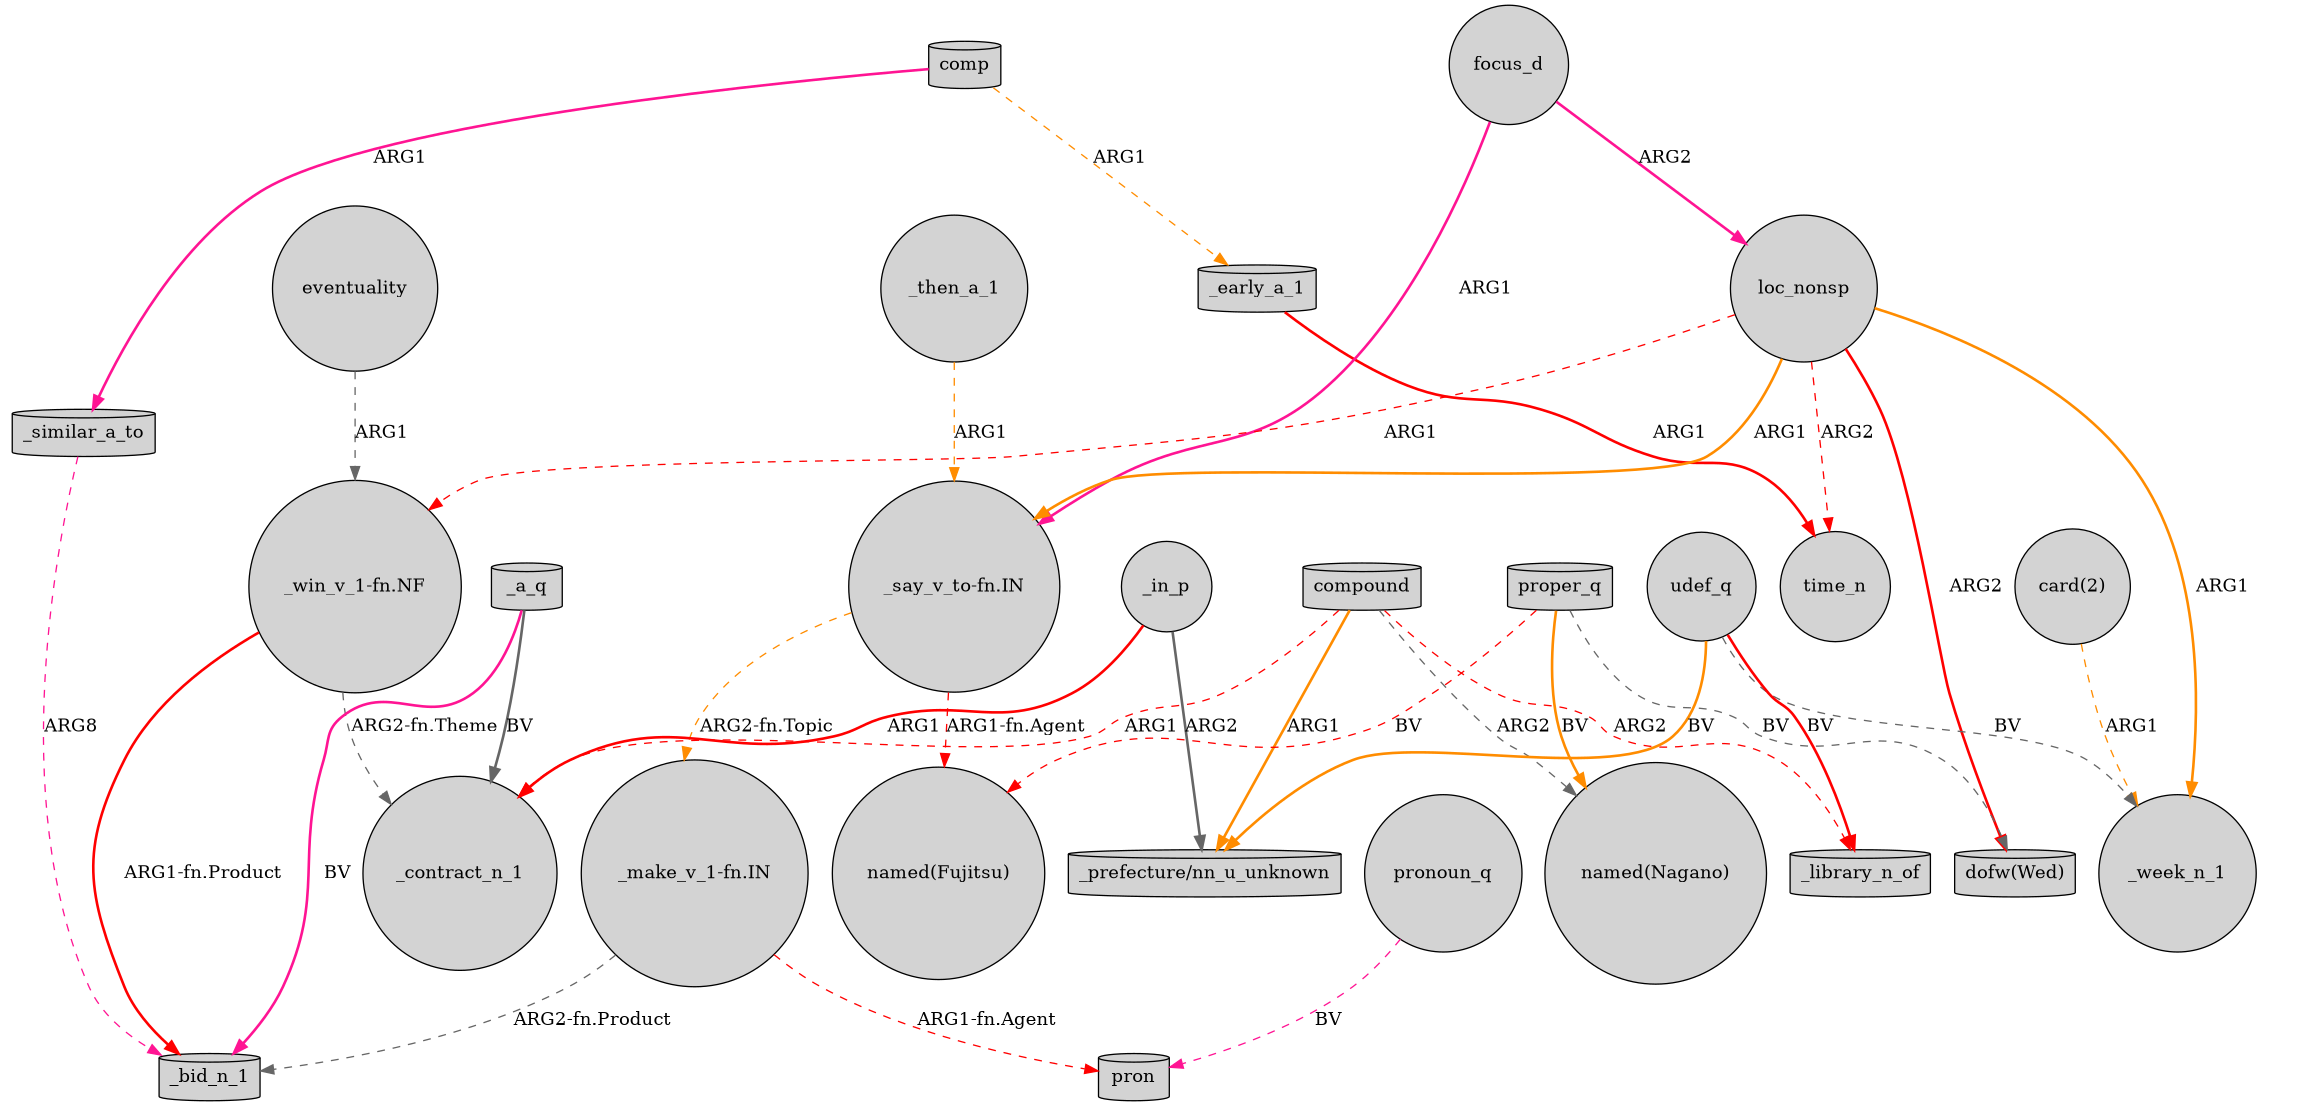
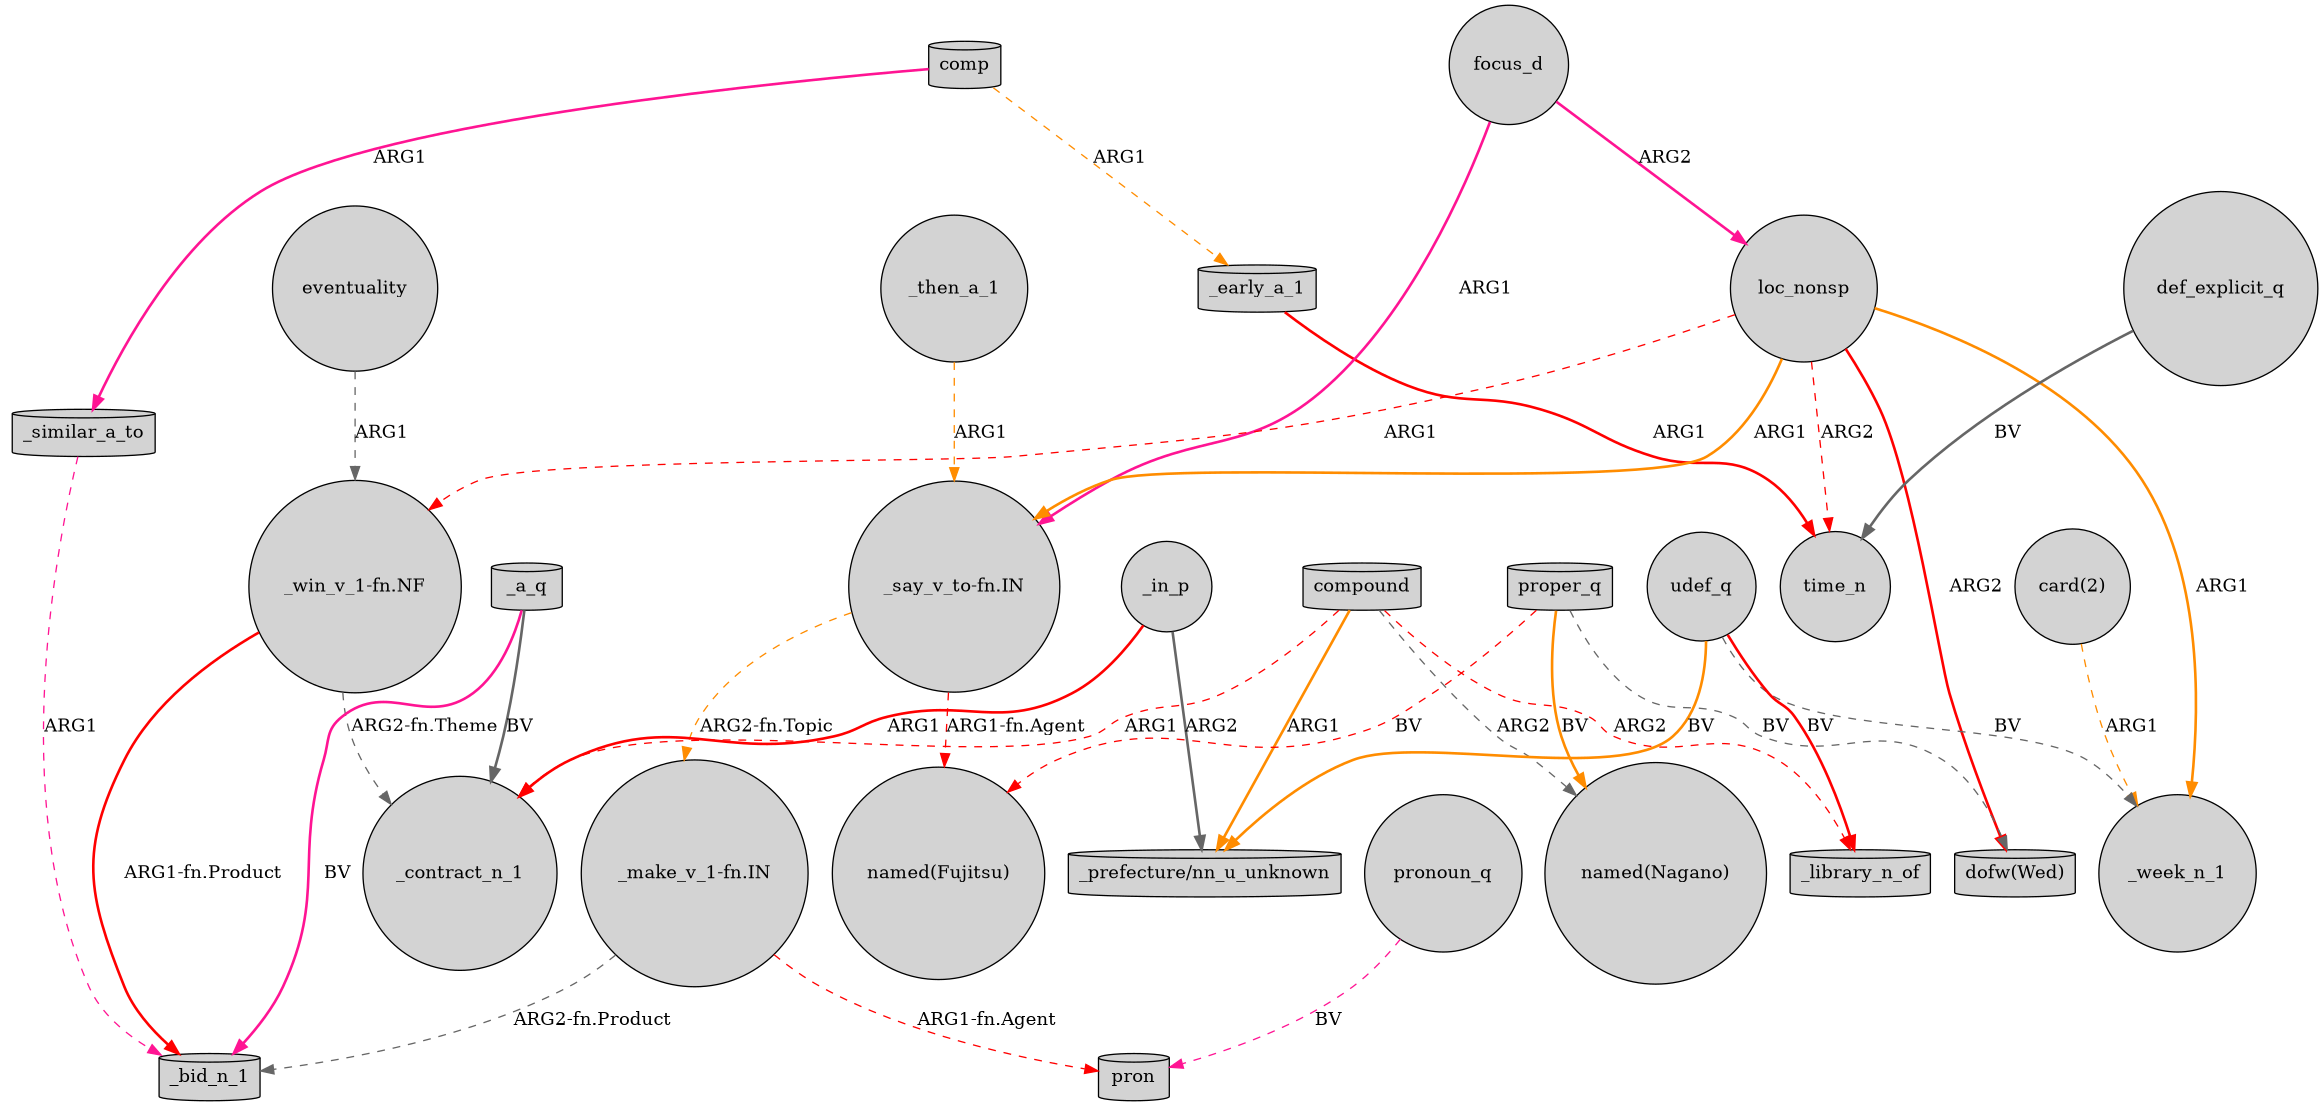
none -> (2221, 289)
(71, 727) -> (71, 727)
